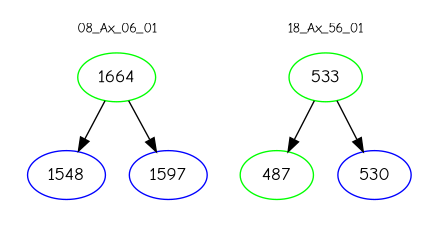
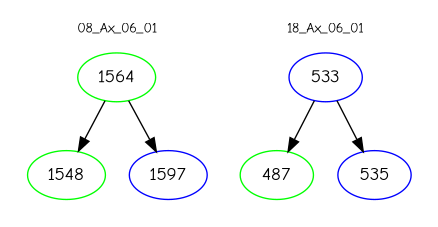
(326, 29) -> (326, 29)
(117, 77) -> (117, 77)
(326, 77) -> (326, 77)
(66, 175) -> (66, 175)
(375, 175) -> (375, 175)
